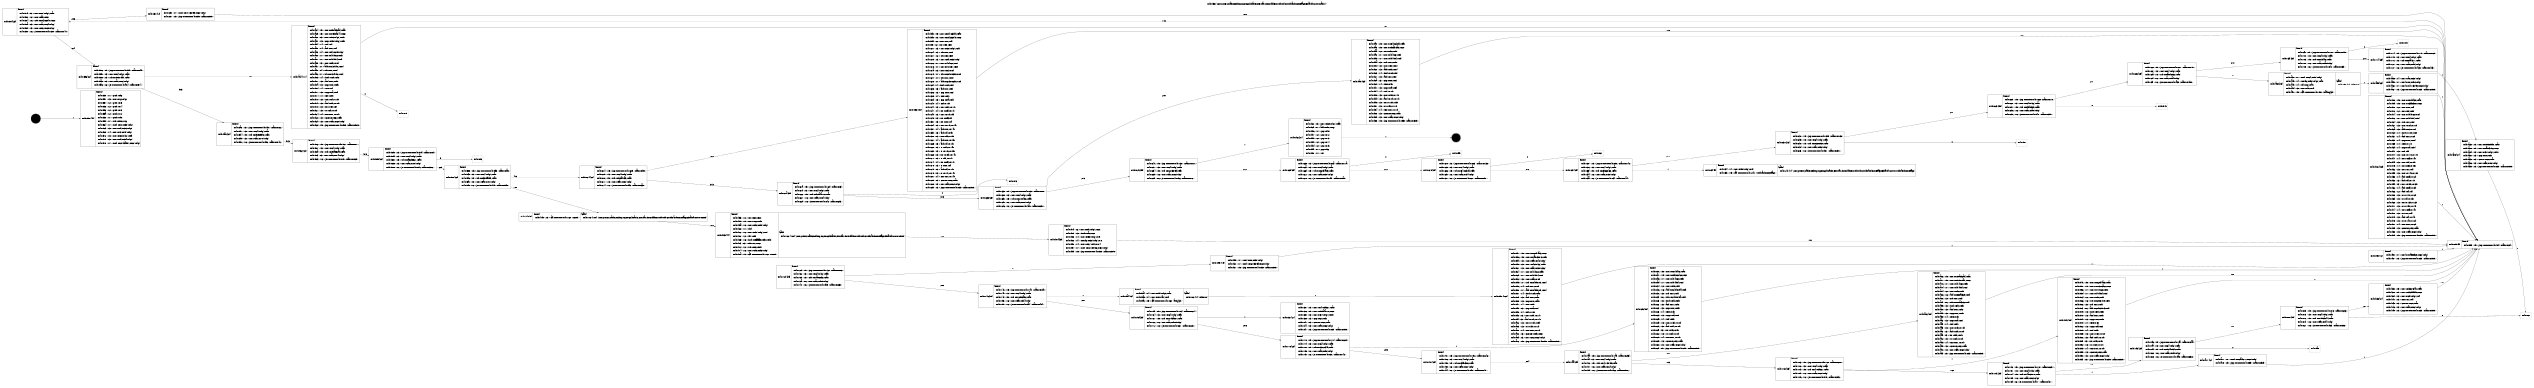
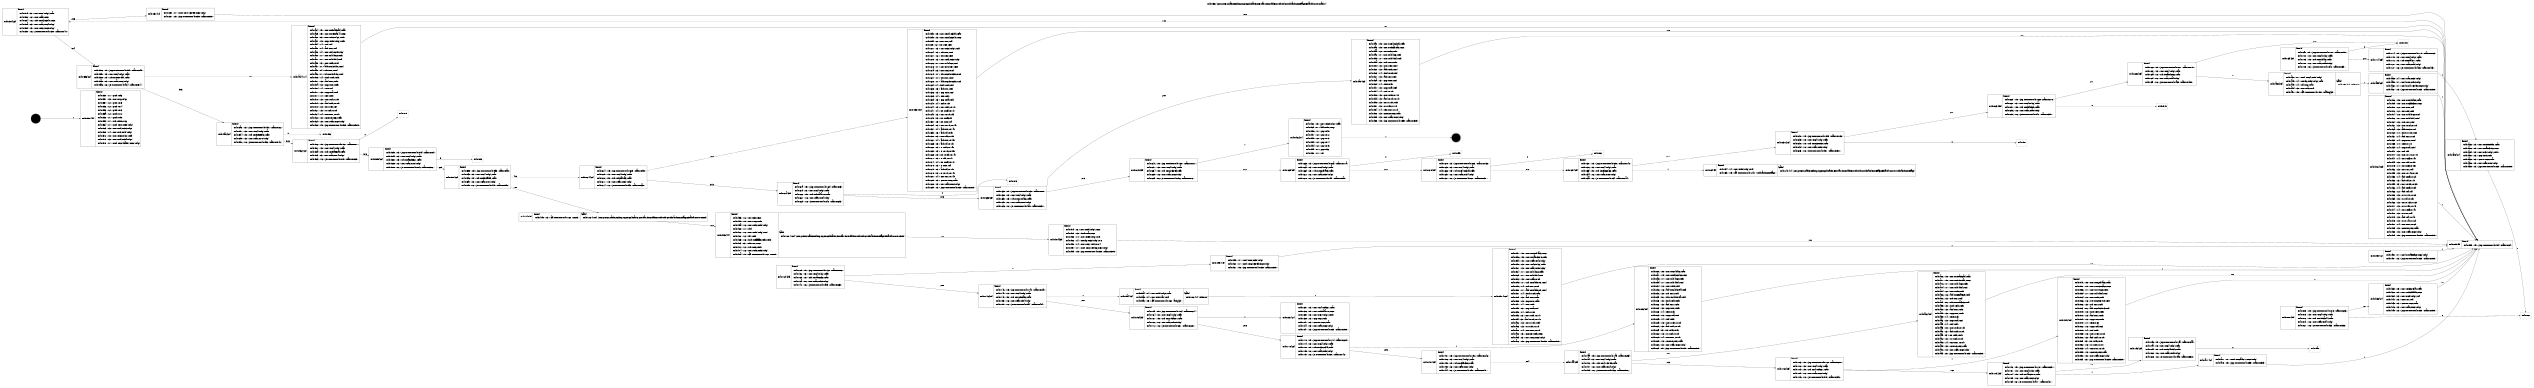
(2238, 67) -> (2295, 44)
(379, 102) -> (378, 129)
none -> (326, 134)
(2092, 264) -> (2092, 264)
(2237, 333) -> none
